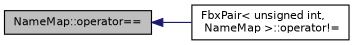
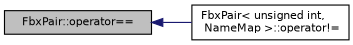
(78, 22) -> (78, 22)
